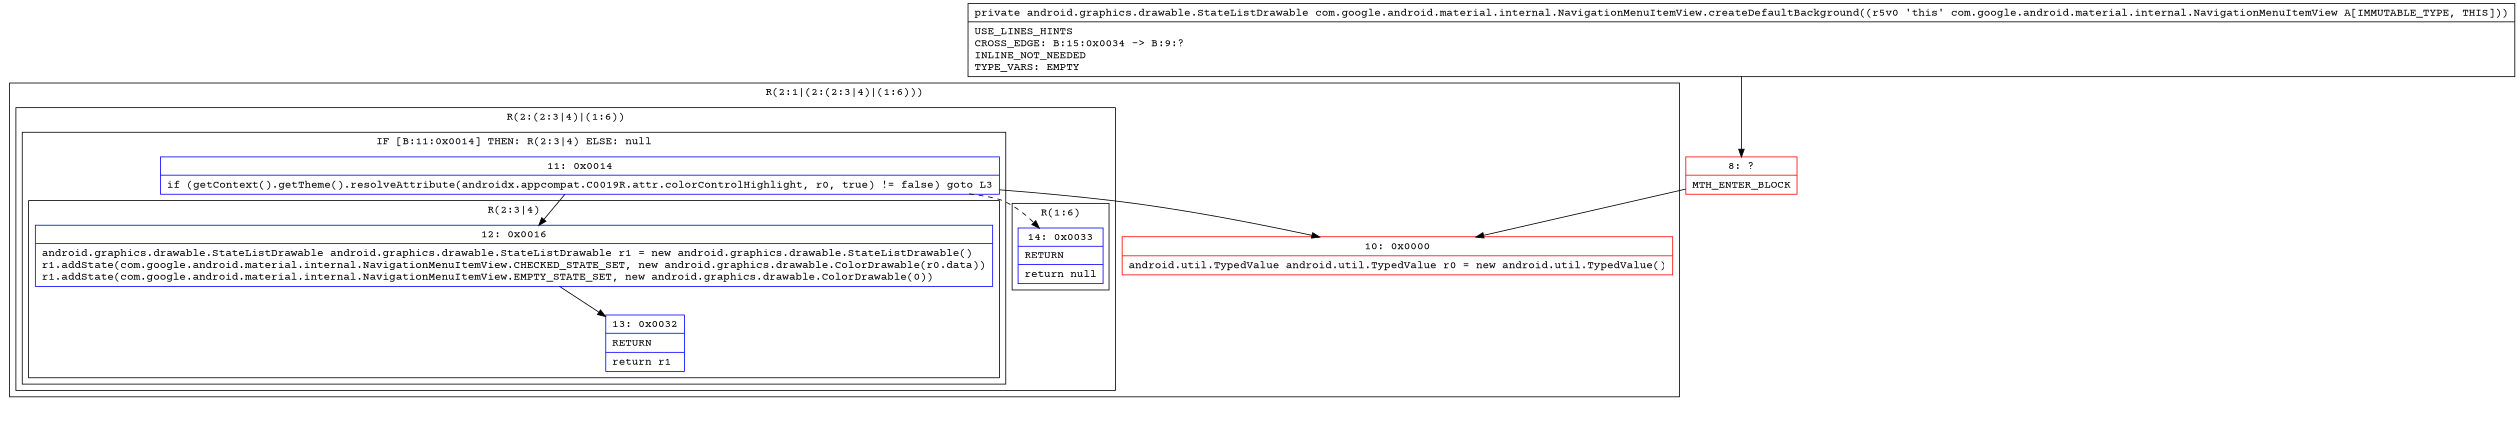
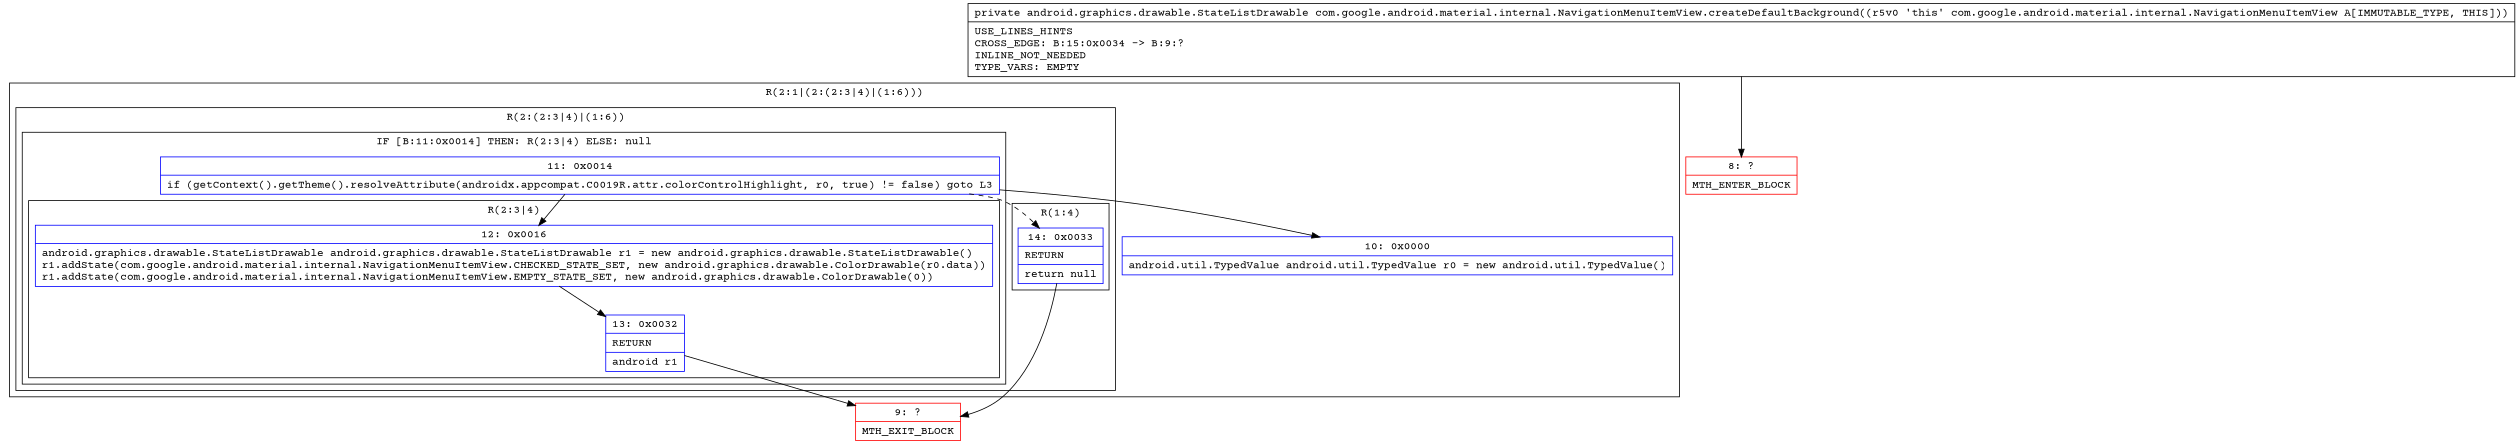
(1585, 212) -> none
(1061, 213) -> (1061, 213)
(1397, 256) -> (1397, 256)
(642, 361) -> (645, 361)
none -> (908, 422)
